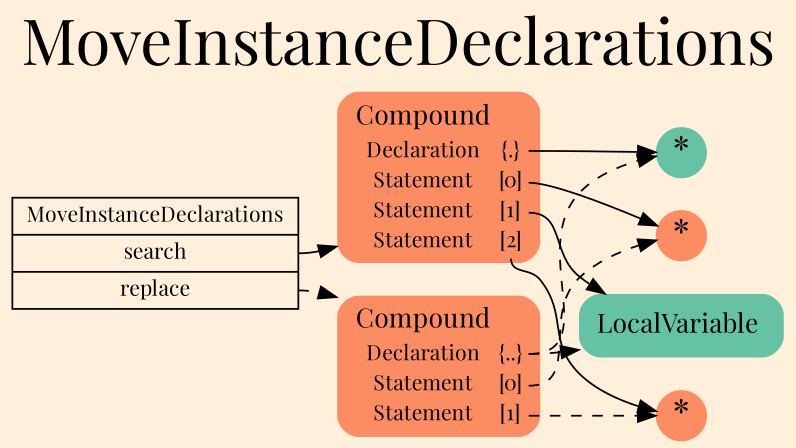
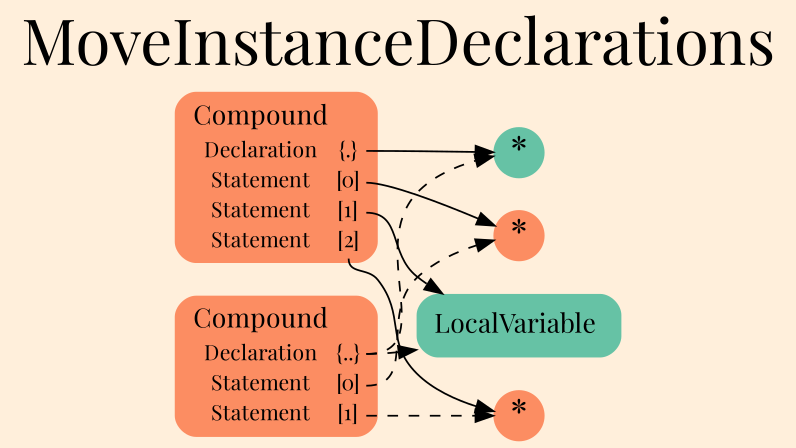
(155, 253) -> none
